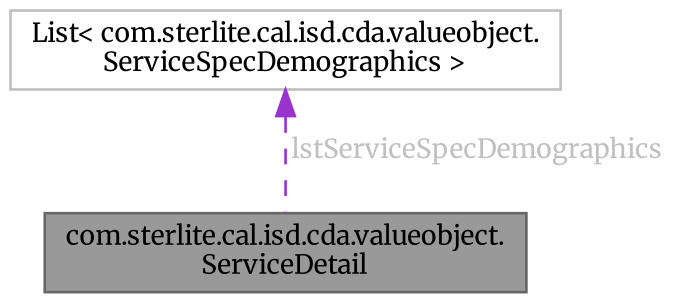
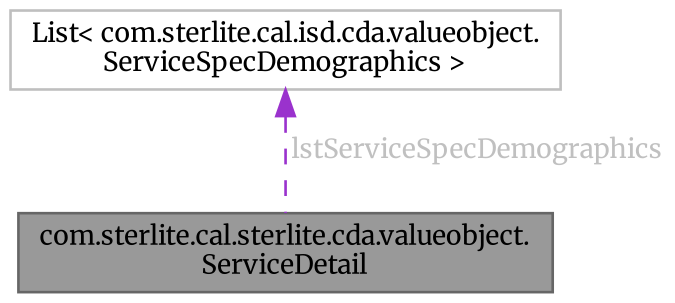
(286, 253) -> (286, 253)
